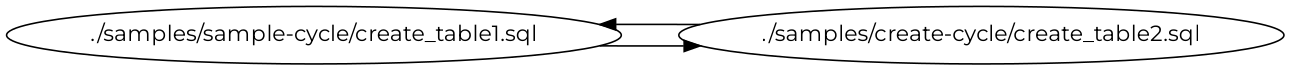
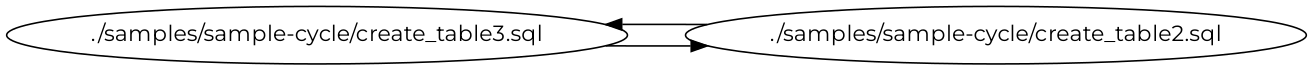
(314, 35) -> (317, 35)
(981, 35) -> (996, 35)
